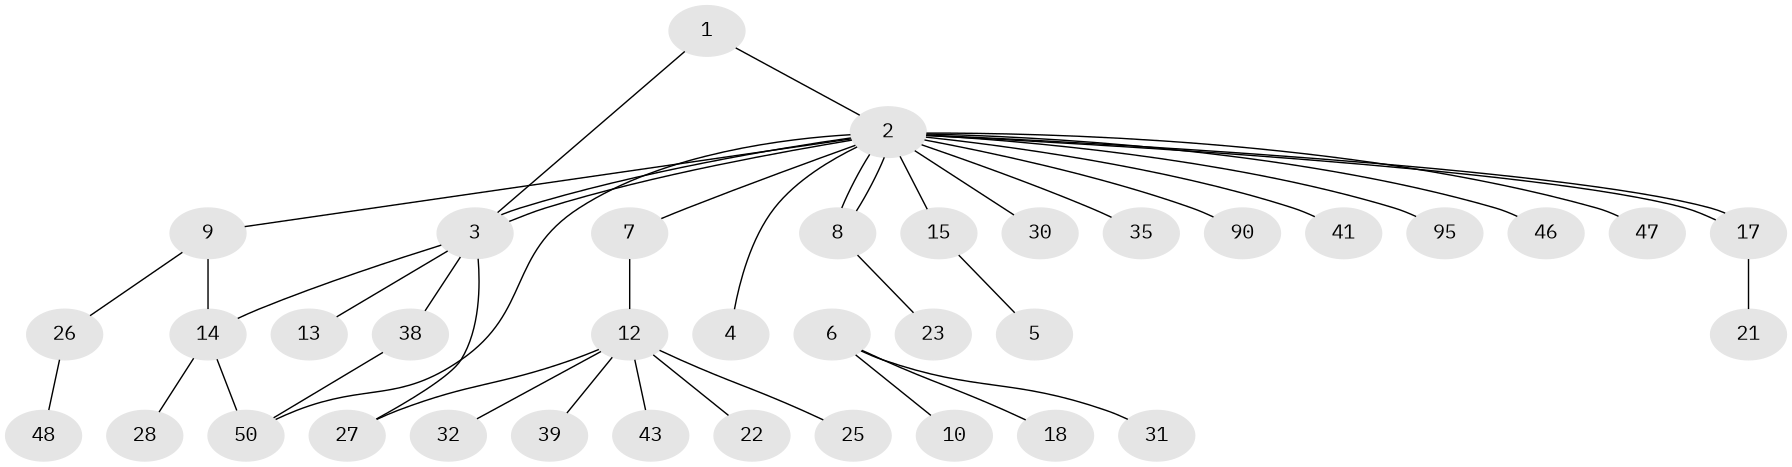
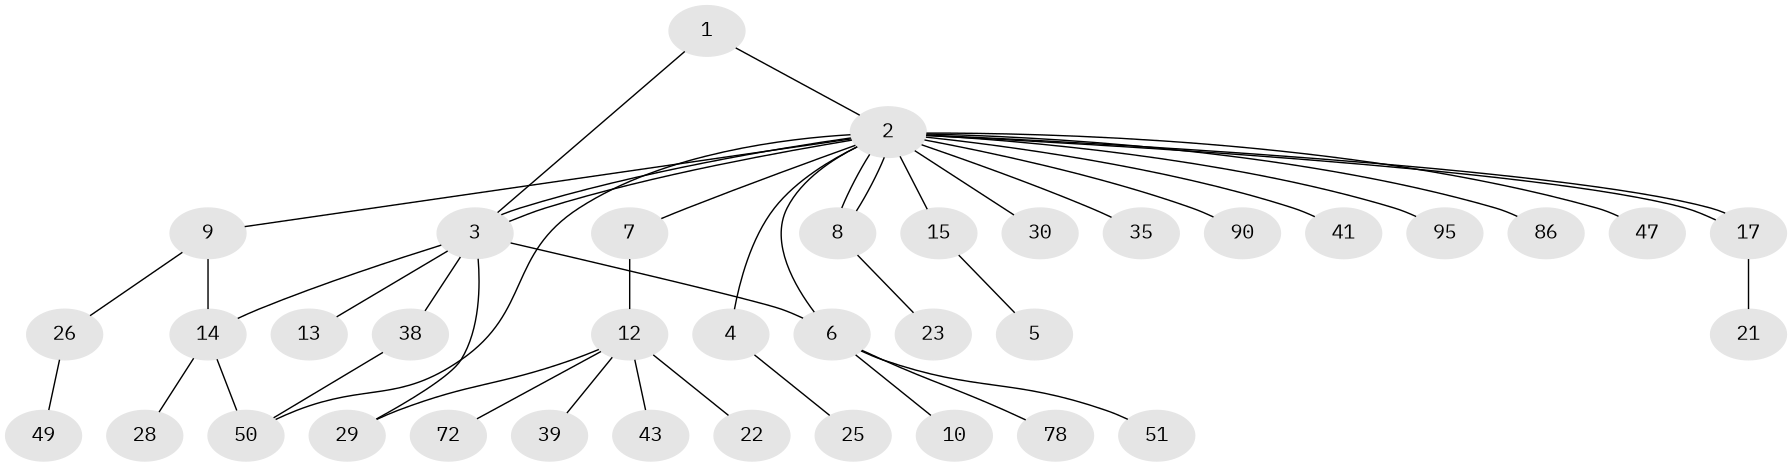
none -> (784, 217)
(1546, 233) -> (1546, 233)
none -> (658, 278)
(741, 385) -> (792, 385)
(44, 436) -> (44, 436)
(347, 436) -> (347, 436)
(448, 436) -> (448, 436)
(1056, 436) -> (1056, 436)
(1157, 436) -> (1157, 436)
